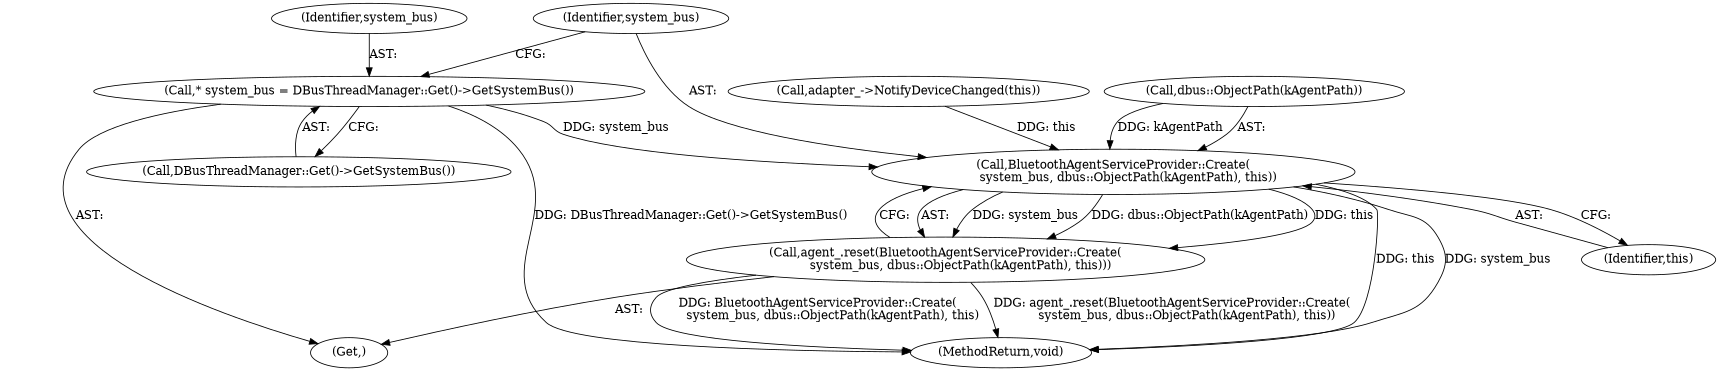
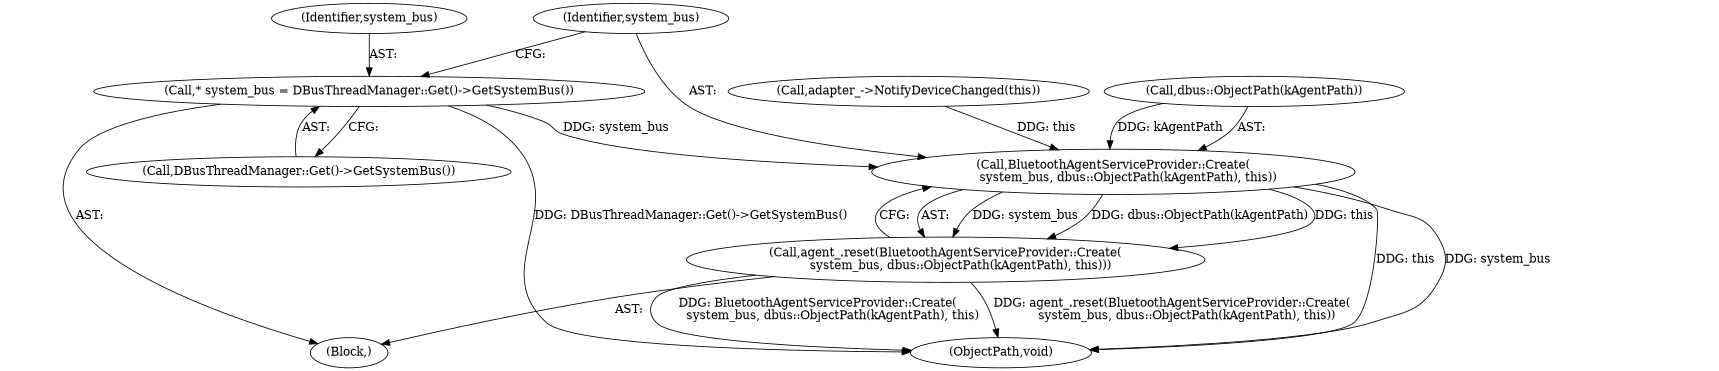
(1649, 260) -> none
(349, 353) -> (349, 353)
(1001, 353) -> (1001, 353)
